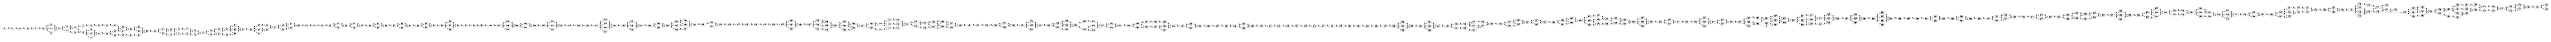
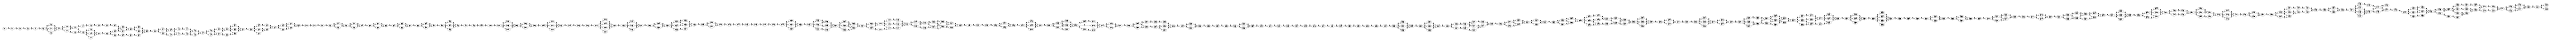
(2391, 12) -> (2399, 11)
none -> (707, 26)
(1766, 27) -> (1762, 24)
(1089, 28) -> (1084, 26)
